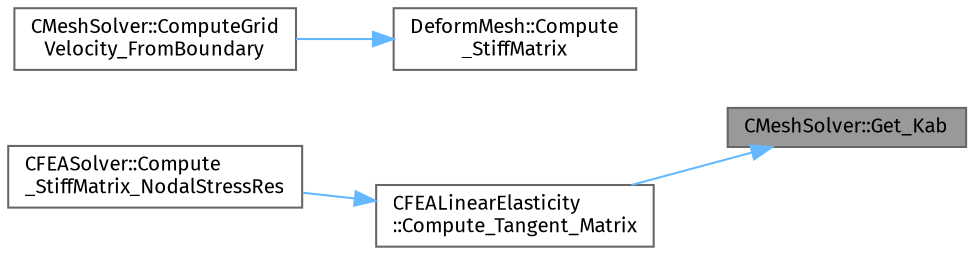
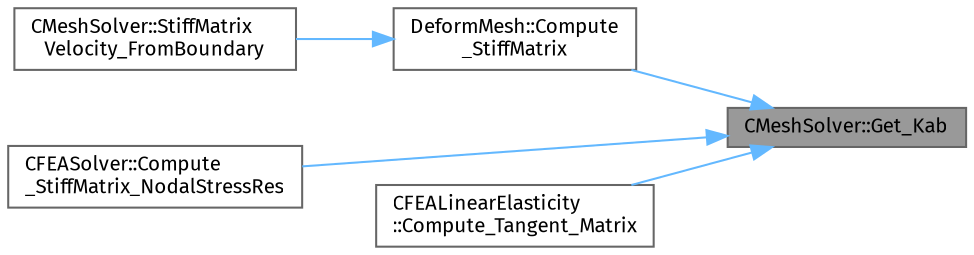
(155, 39) -> (155, 39)
none -> (692, 86)
(329, 196) -> (505, 152)
